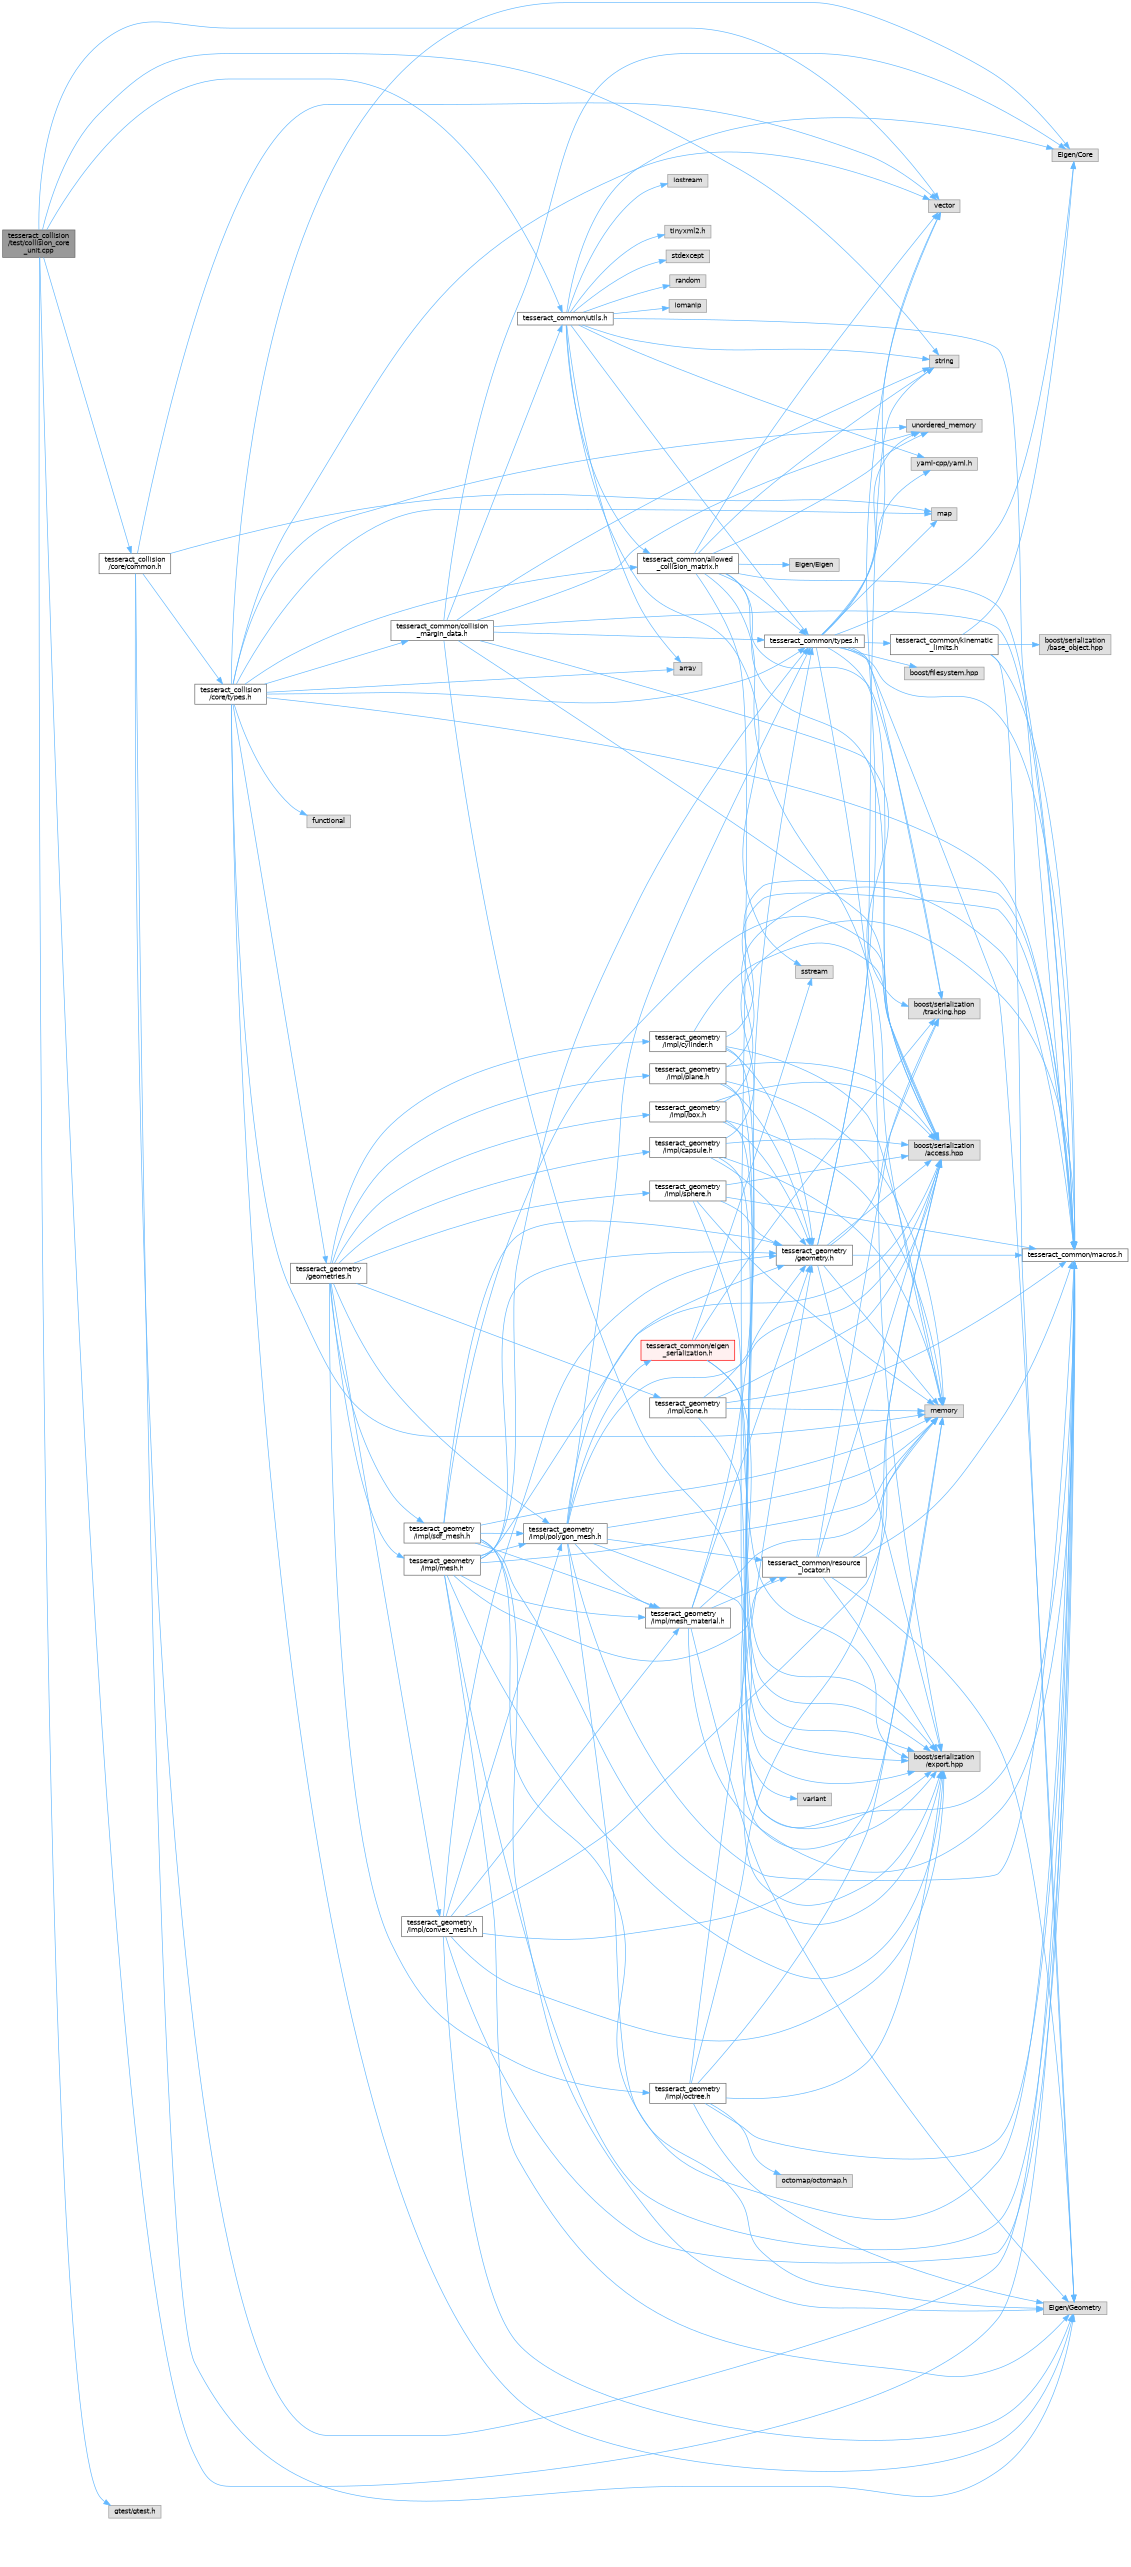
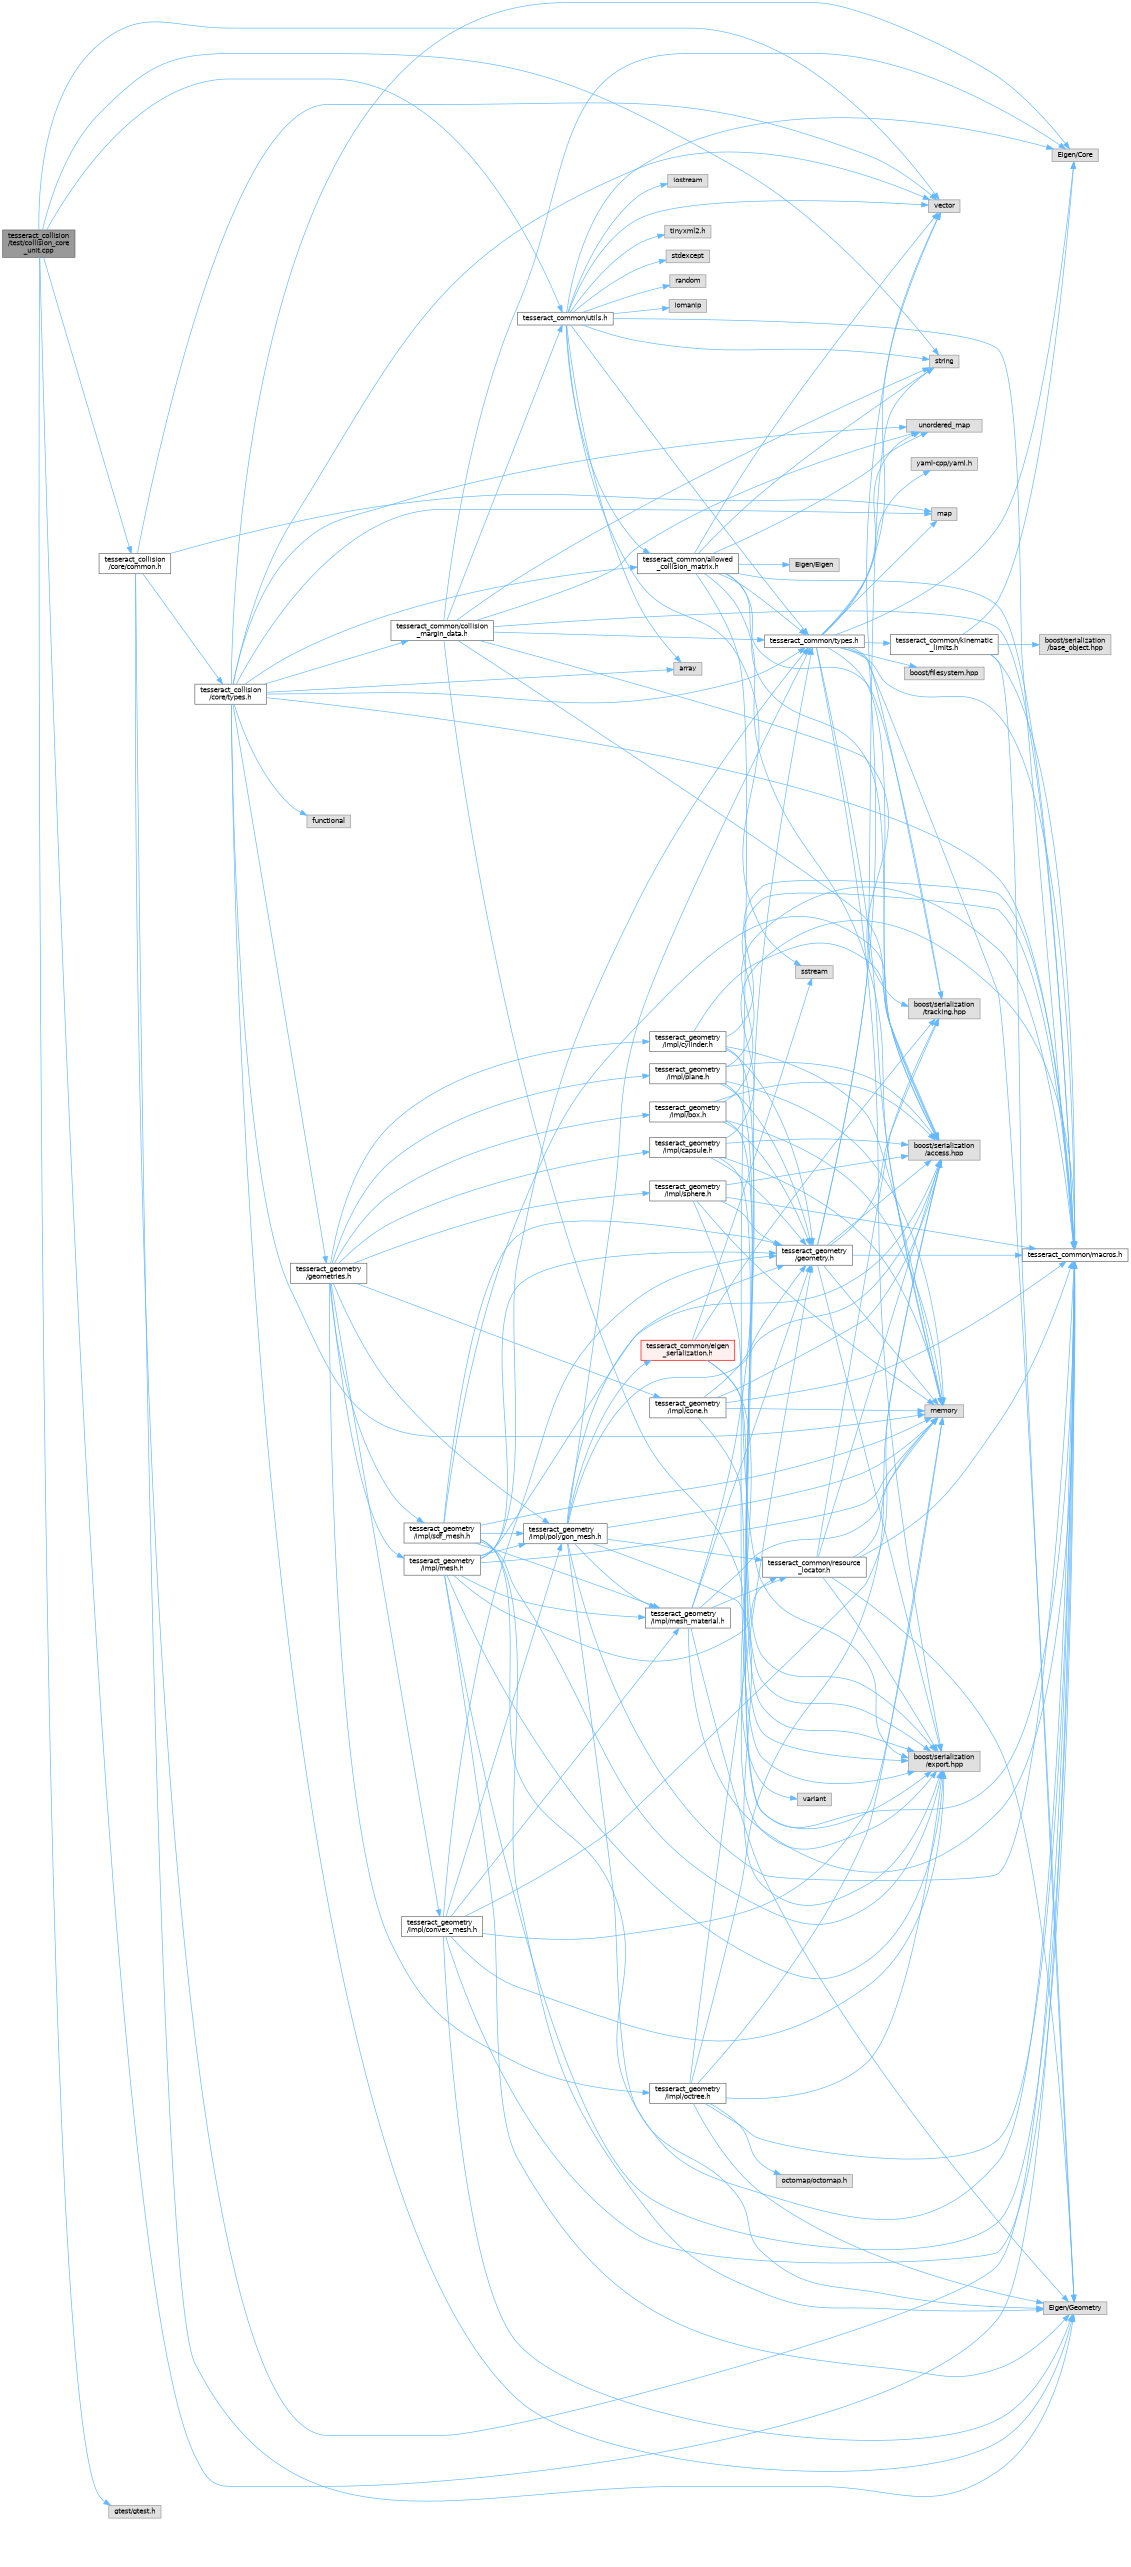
(746, 395) -> (720, 203)
(944, 426) -> (944, 426)
none -> (860, 872)
